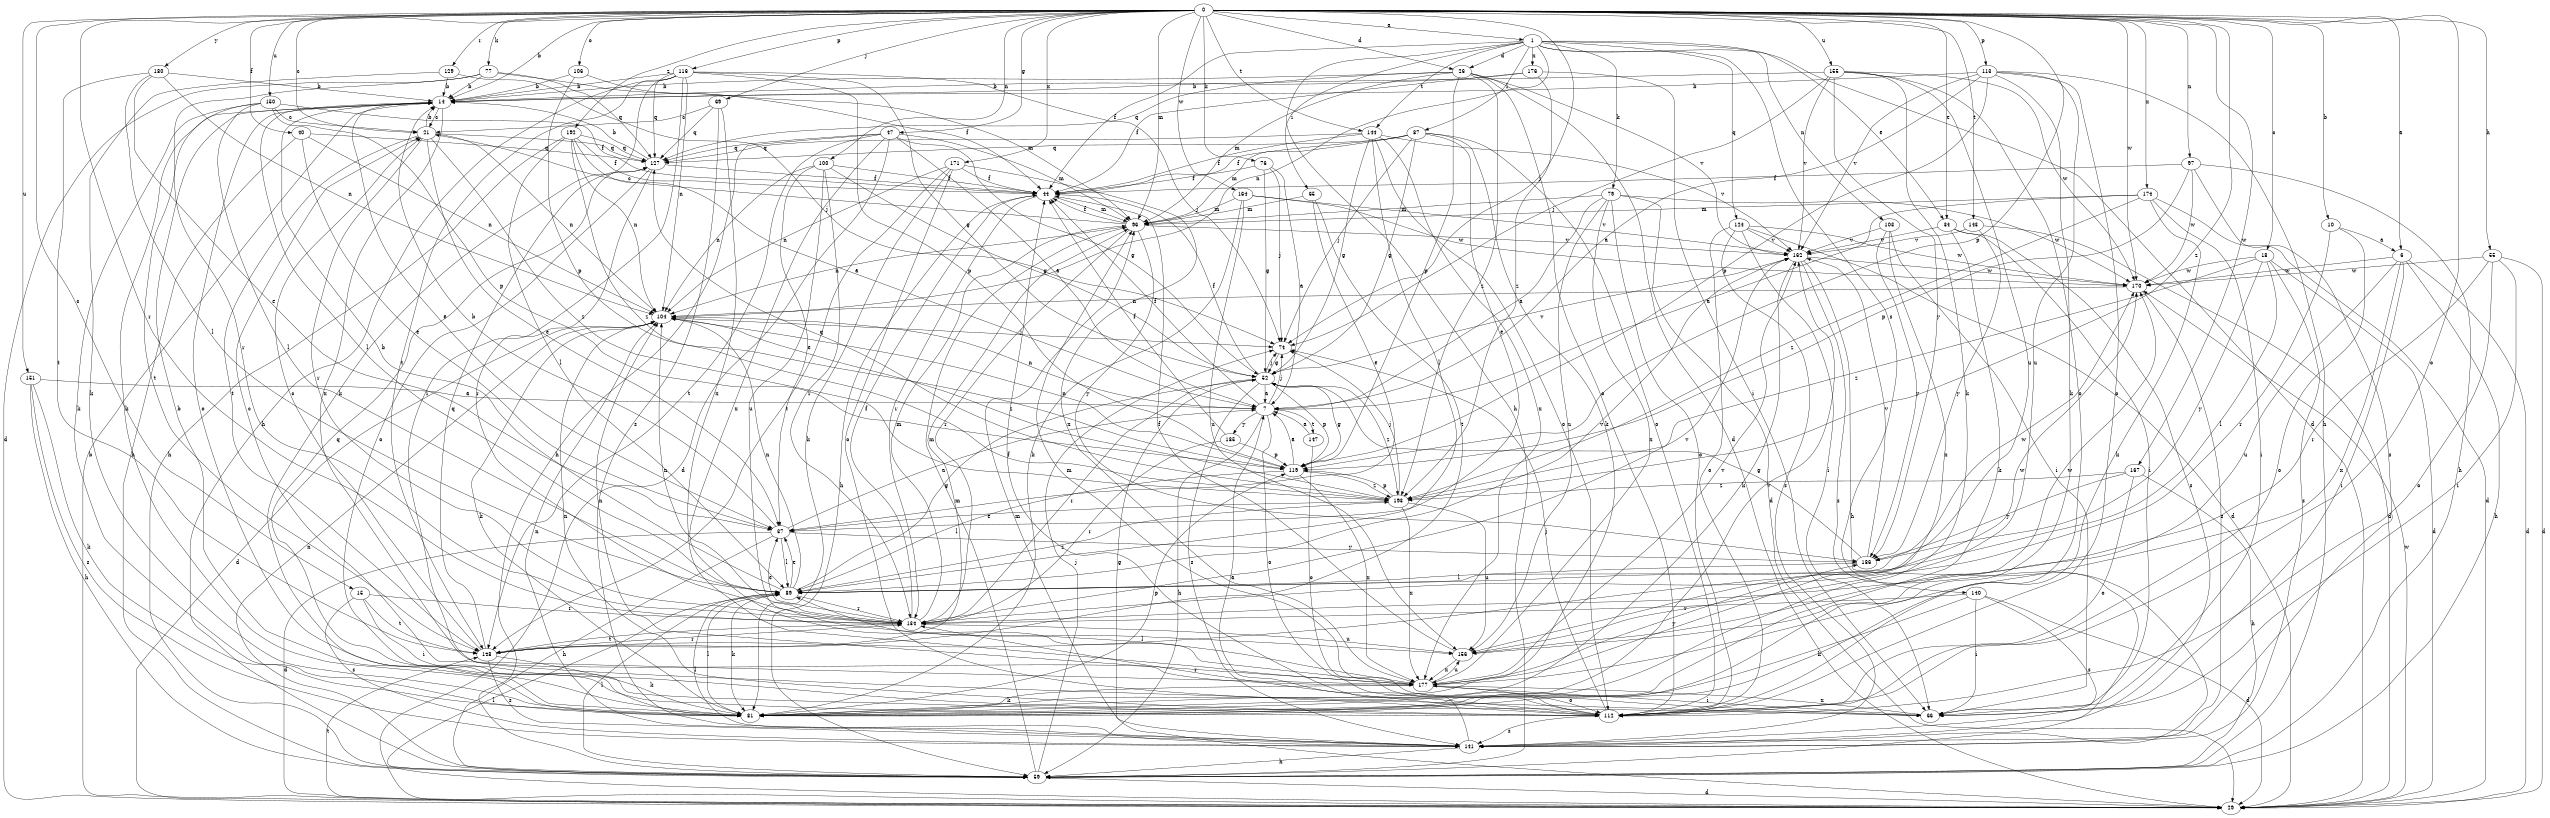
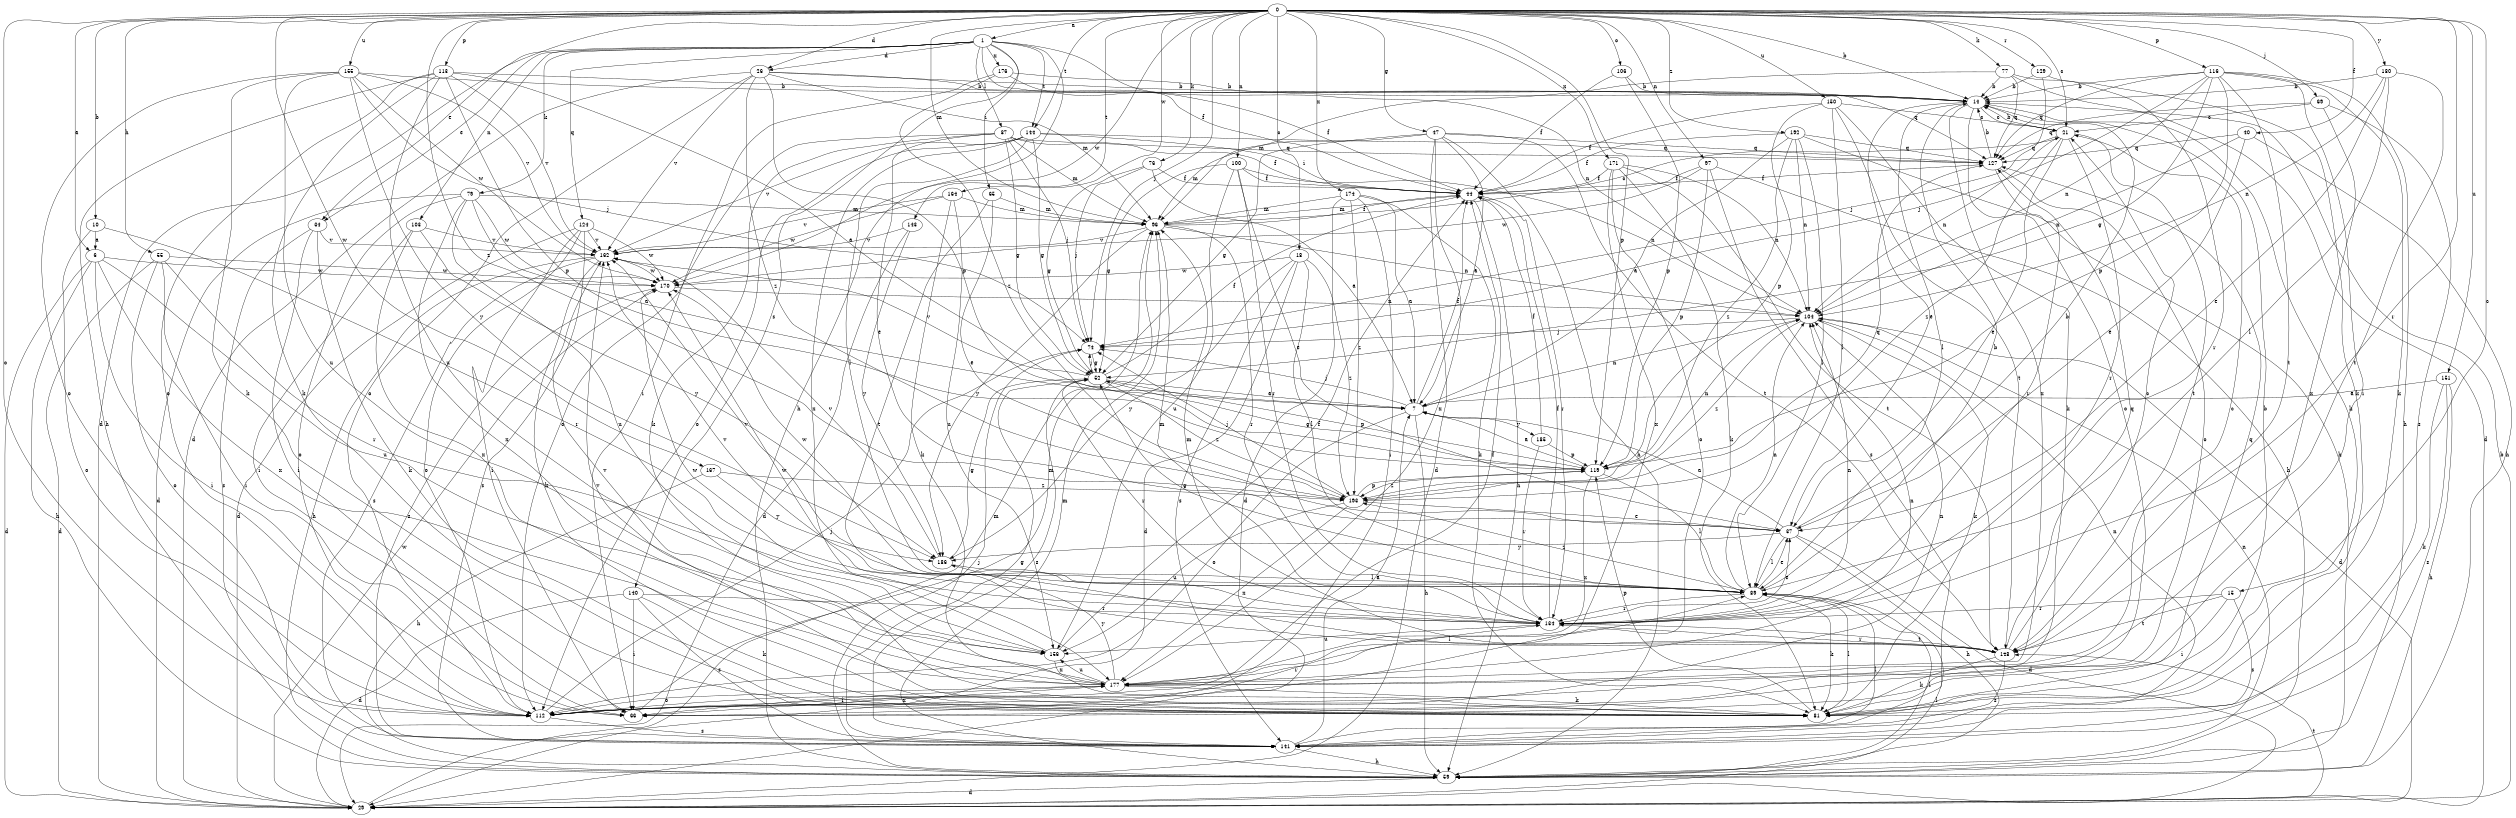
(1219, 164) -> (1304, 164)
(1313, 440) -> none
(1919, 649) -> none
